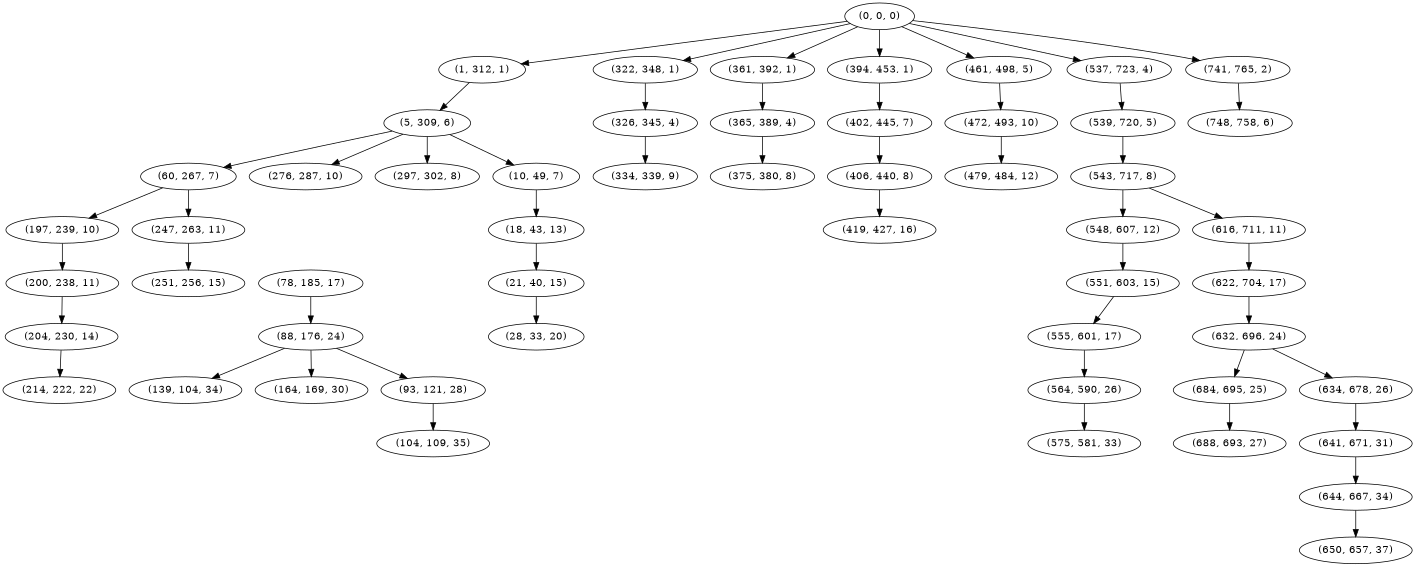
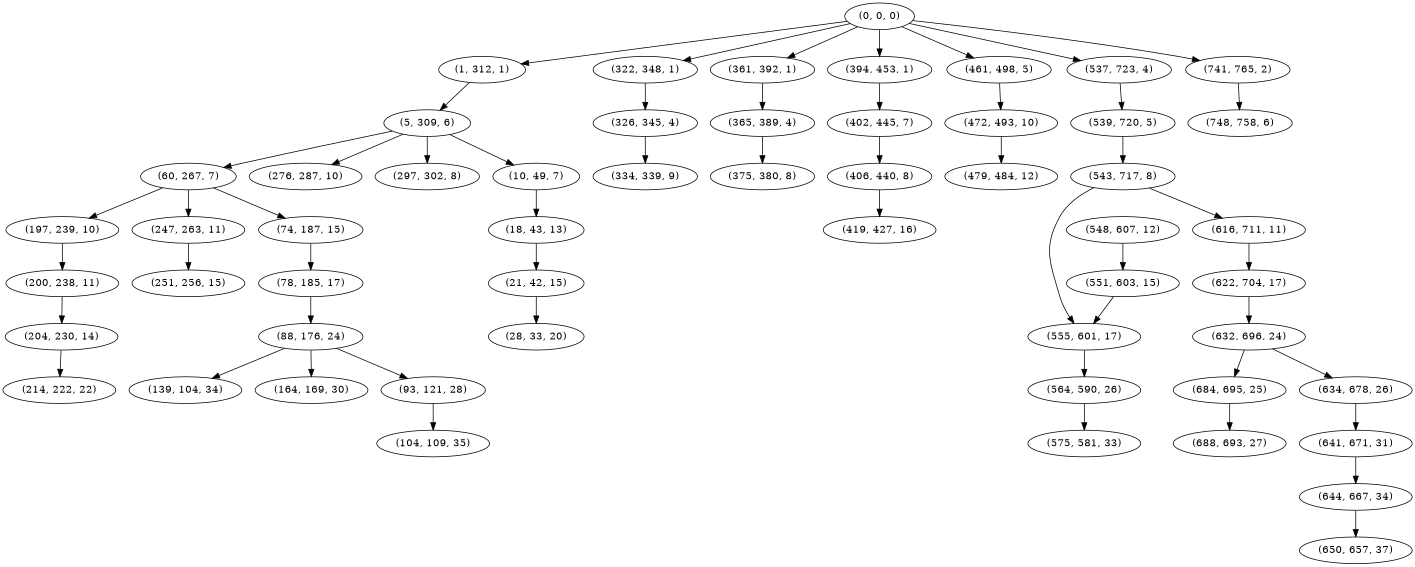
(1123, 200) -> (1050, 245)
none -> (311, 230)
(536, 283) -> (536, 283)
